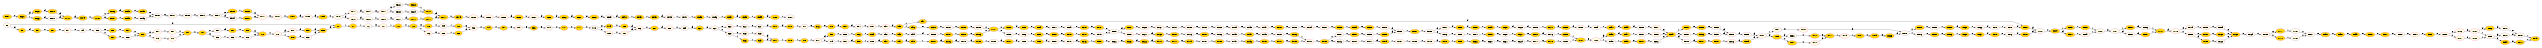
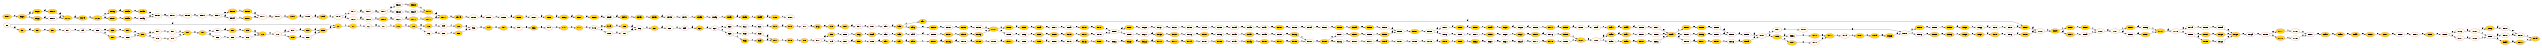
(383, 19) -> (383, 19)
